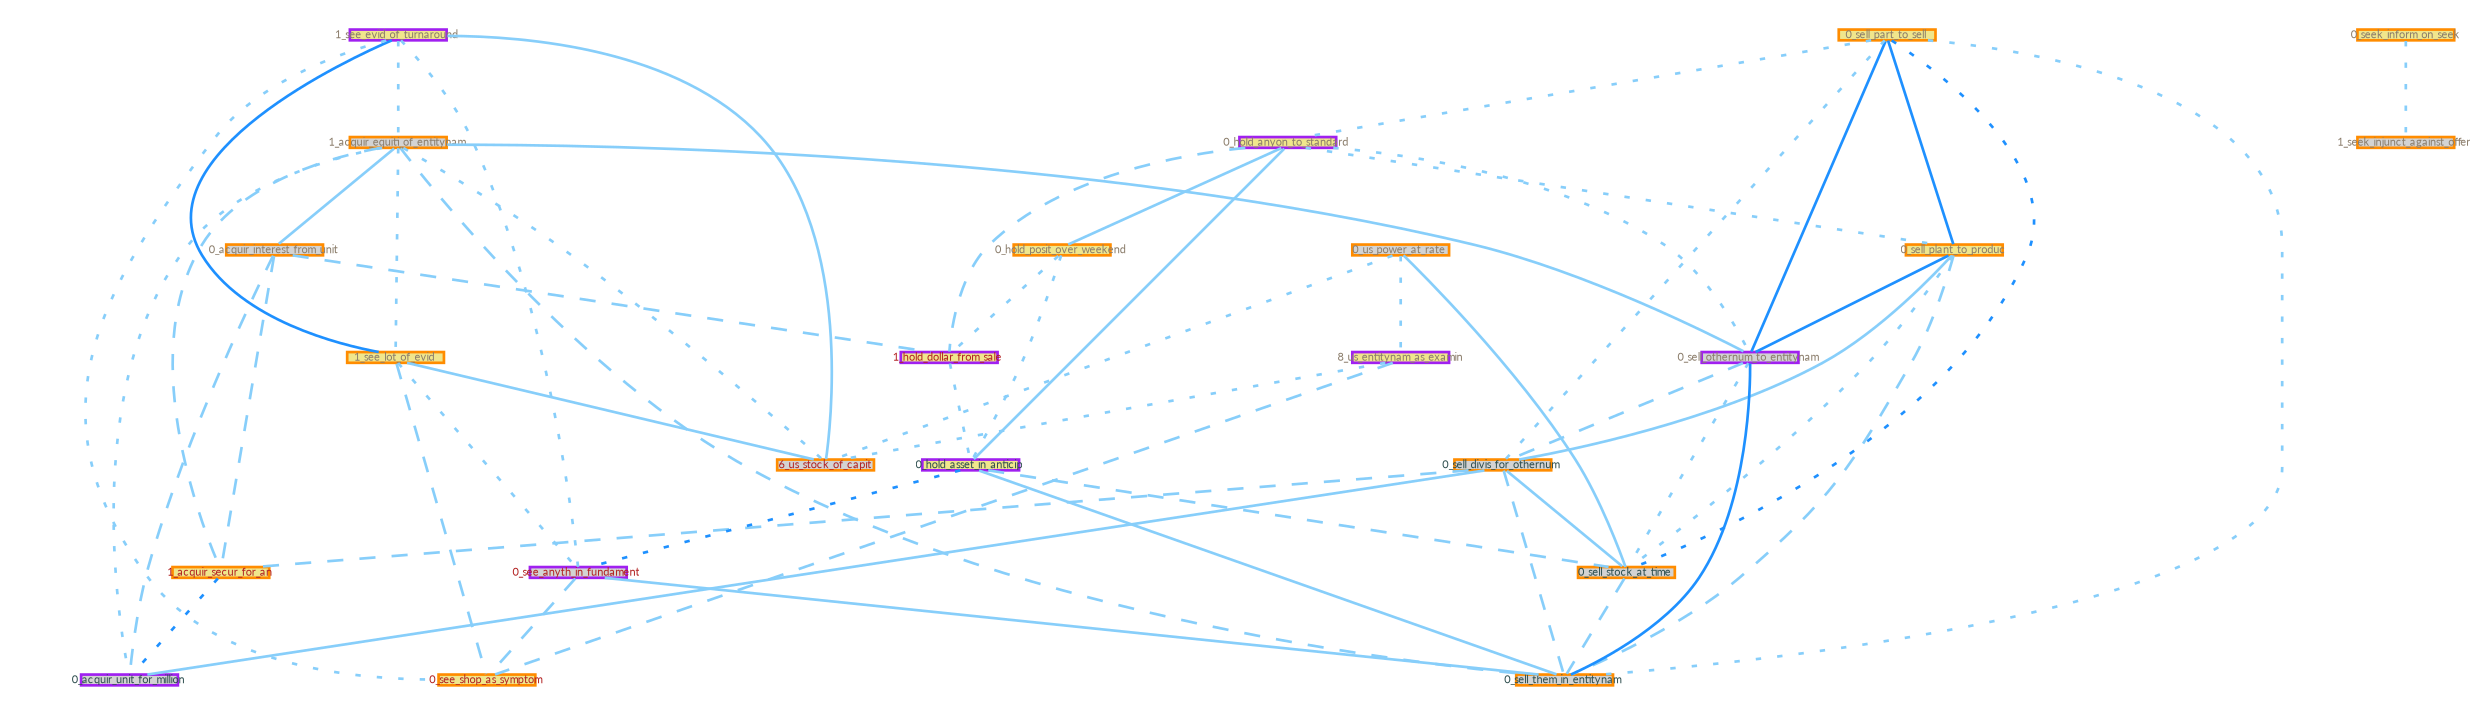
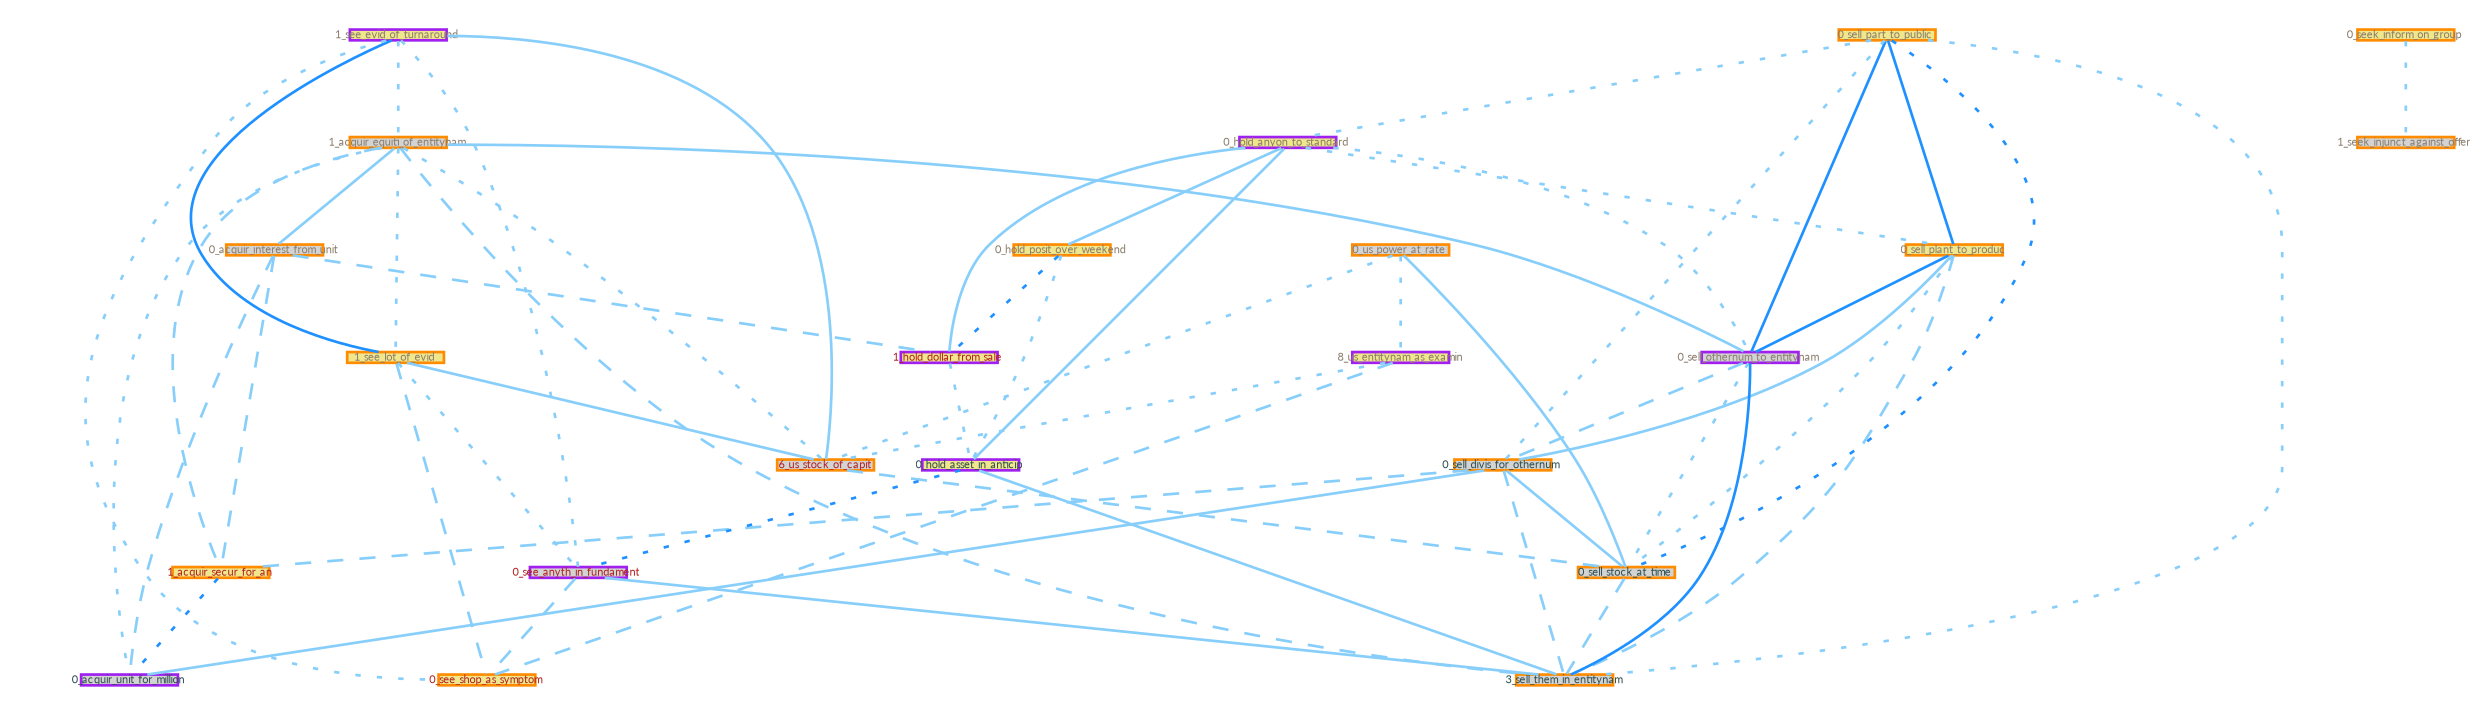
(1887, 35) -> (1887, 35)
(2406, 35) -> (2406, 35)
(1056, 199) -> (1056, 199)
(1006, 304) -> (1006, 304)
(1298, 519) -> (1264, 524)
(1565, 680) -> (1565, 680)
